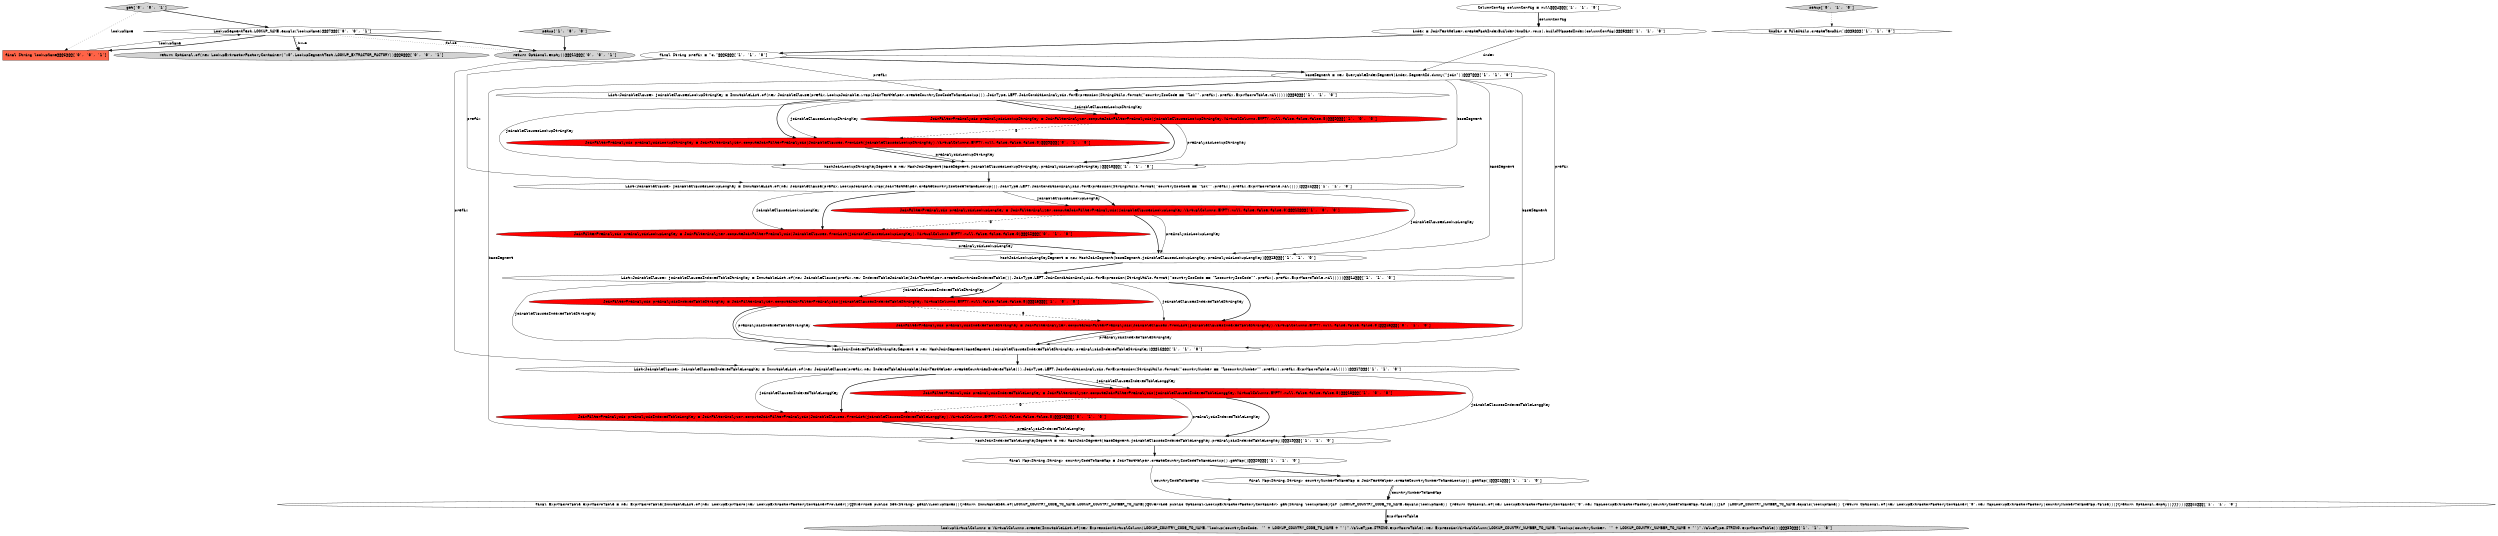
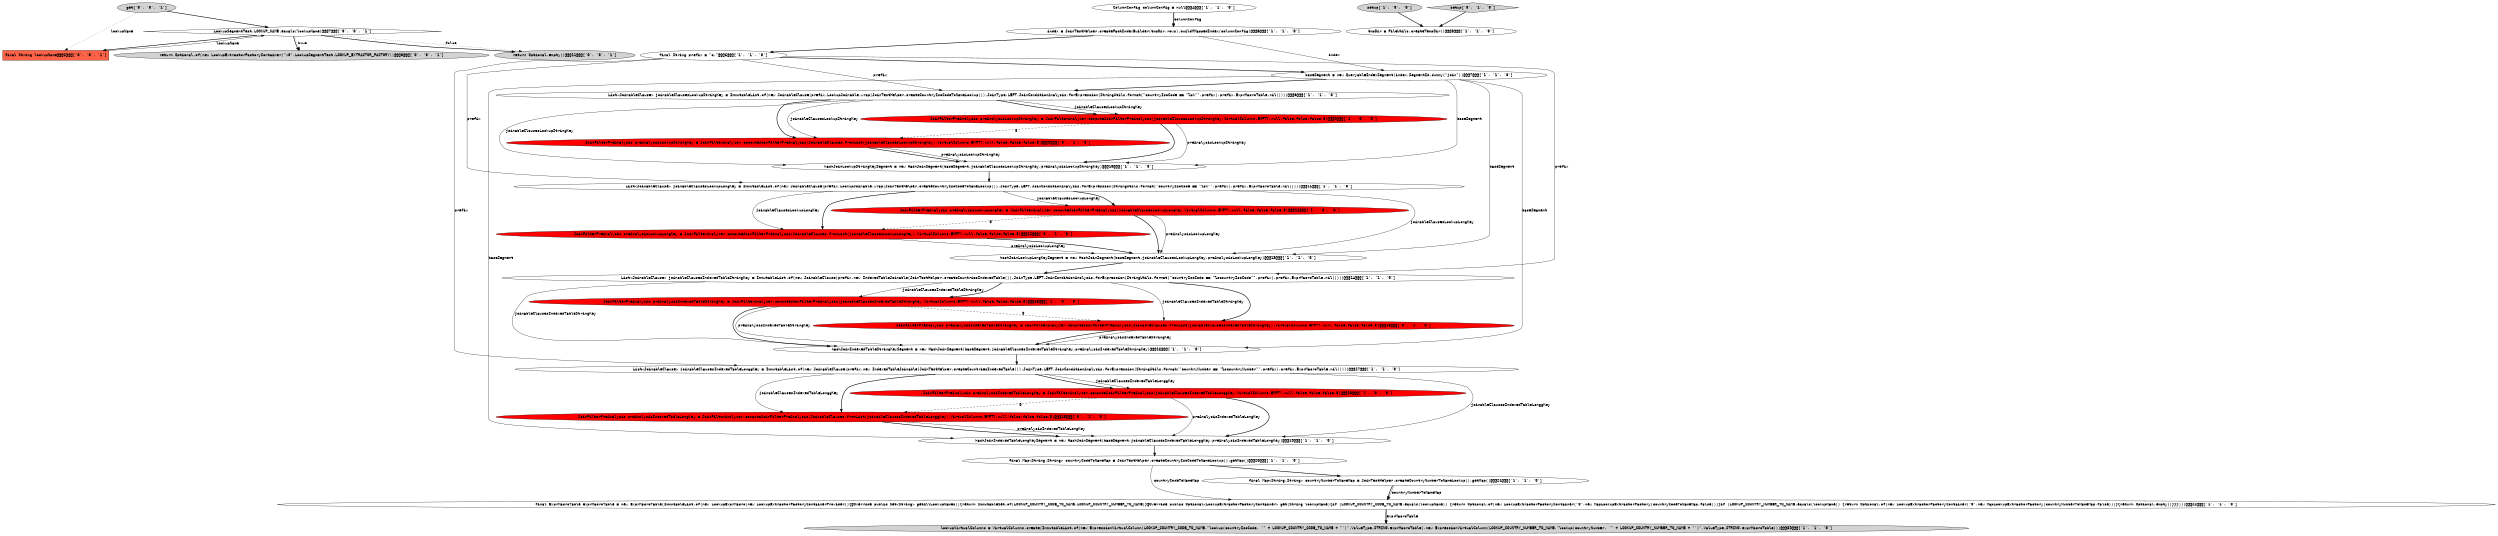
(147, 8) -> (147, 8)
(1832, 18) -> (1454, 19)
(565, 31) -> (1390, 8)
(1832, 31) -> (1431, 31)
(565, 42) -> (1409, 19)
